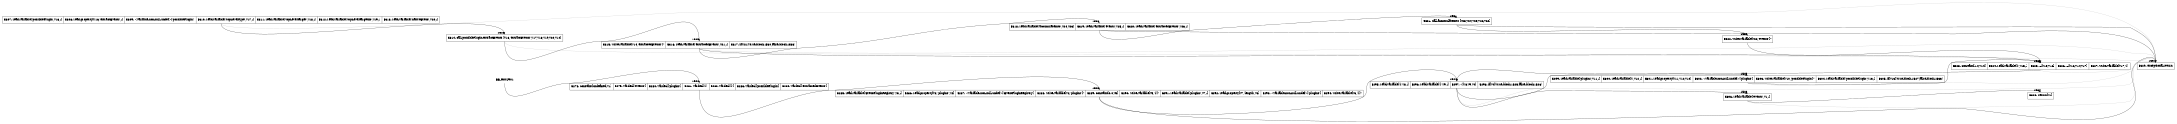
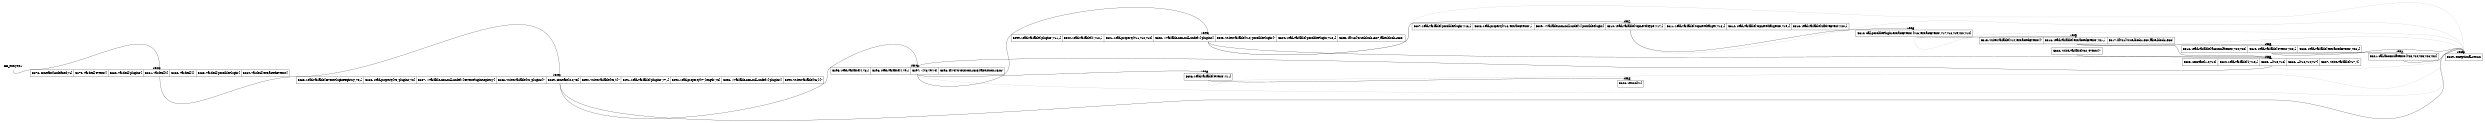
none -> (1420, 23)
(1601, 30) -> none
